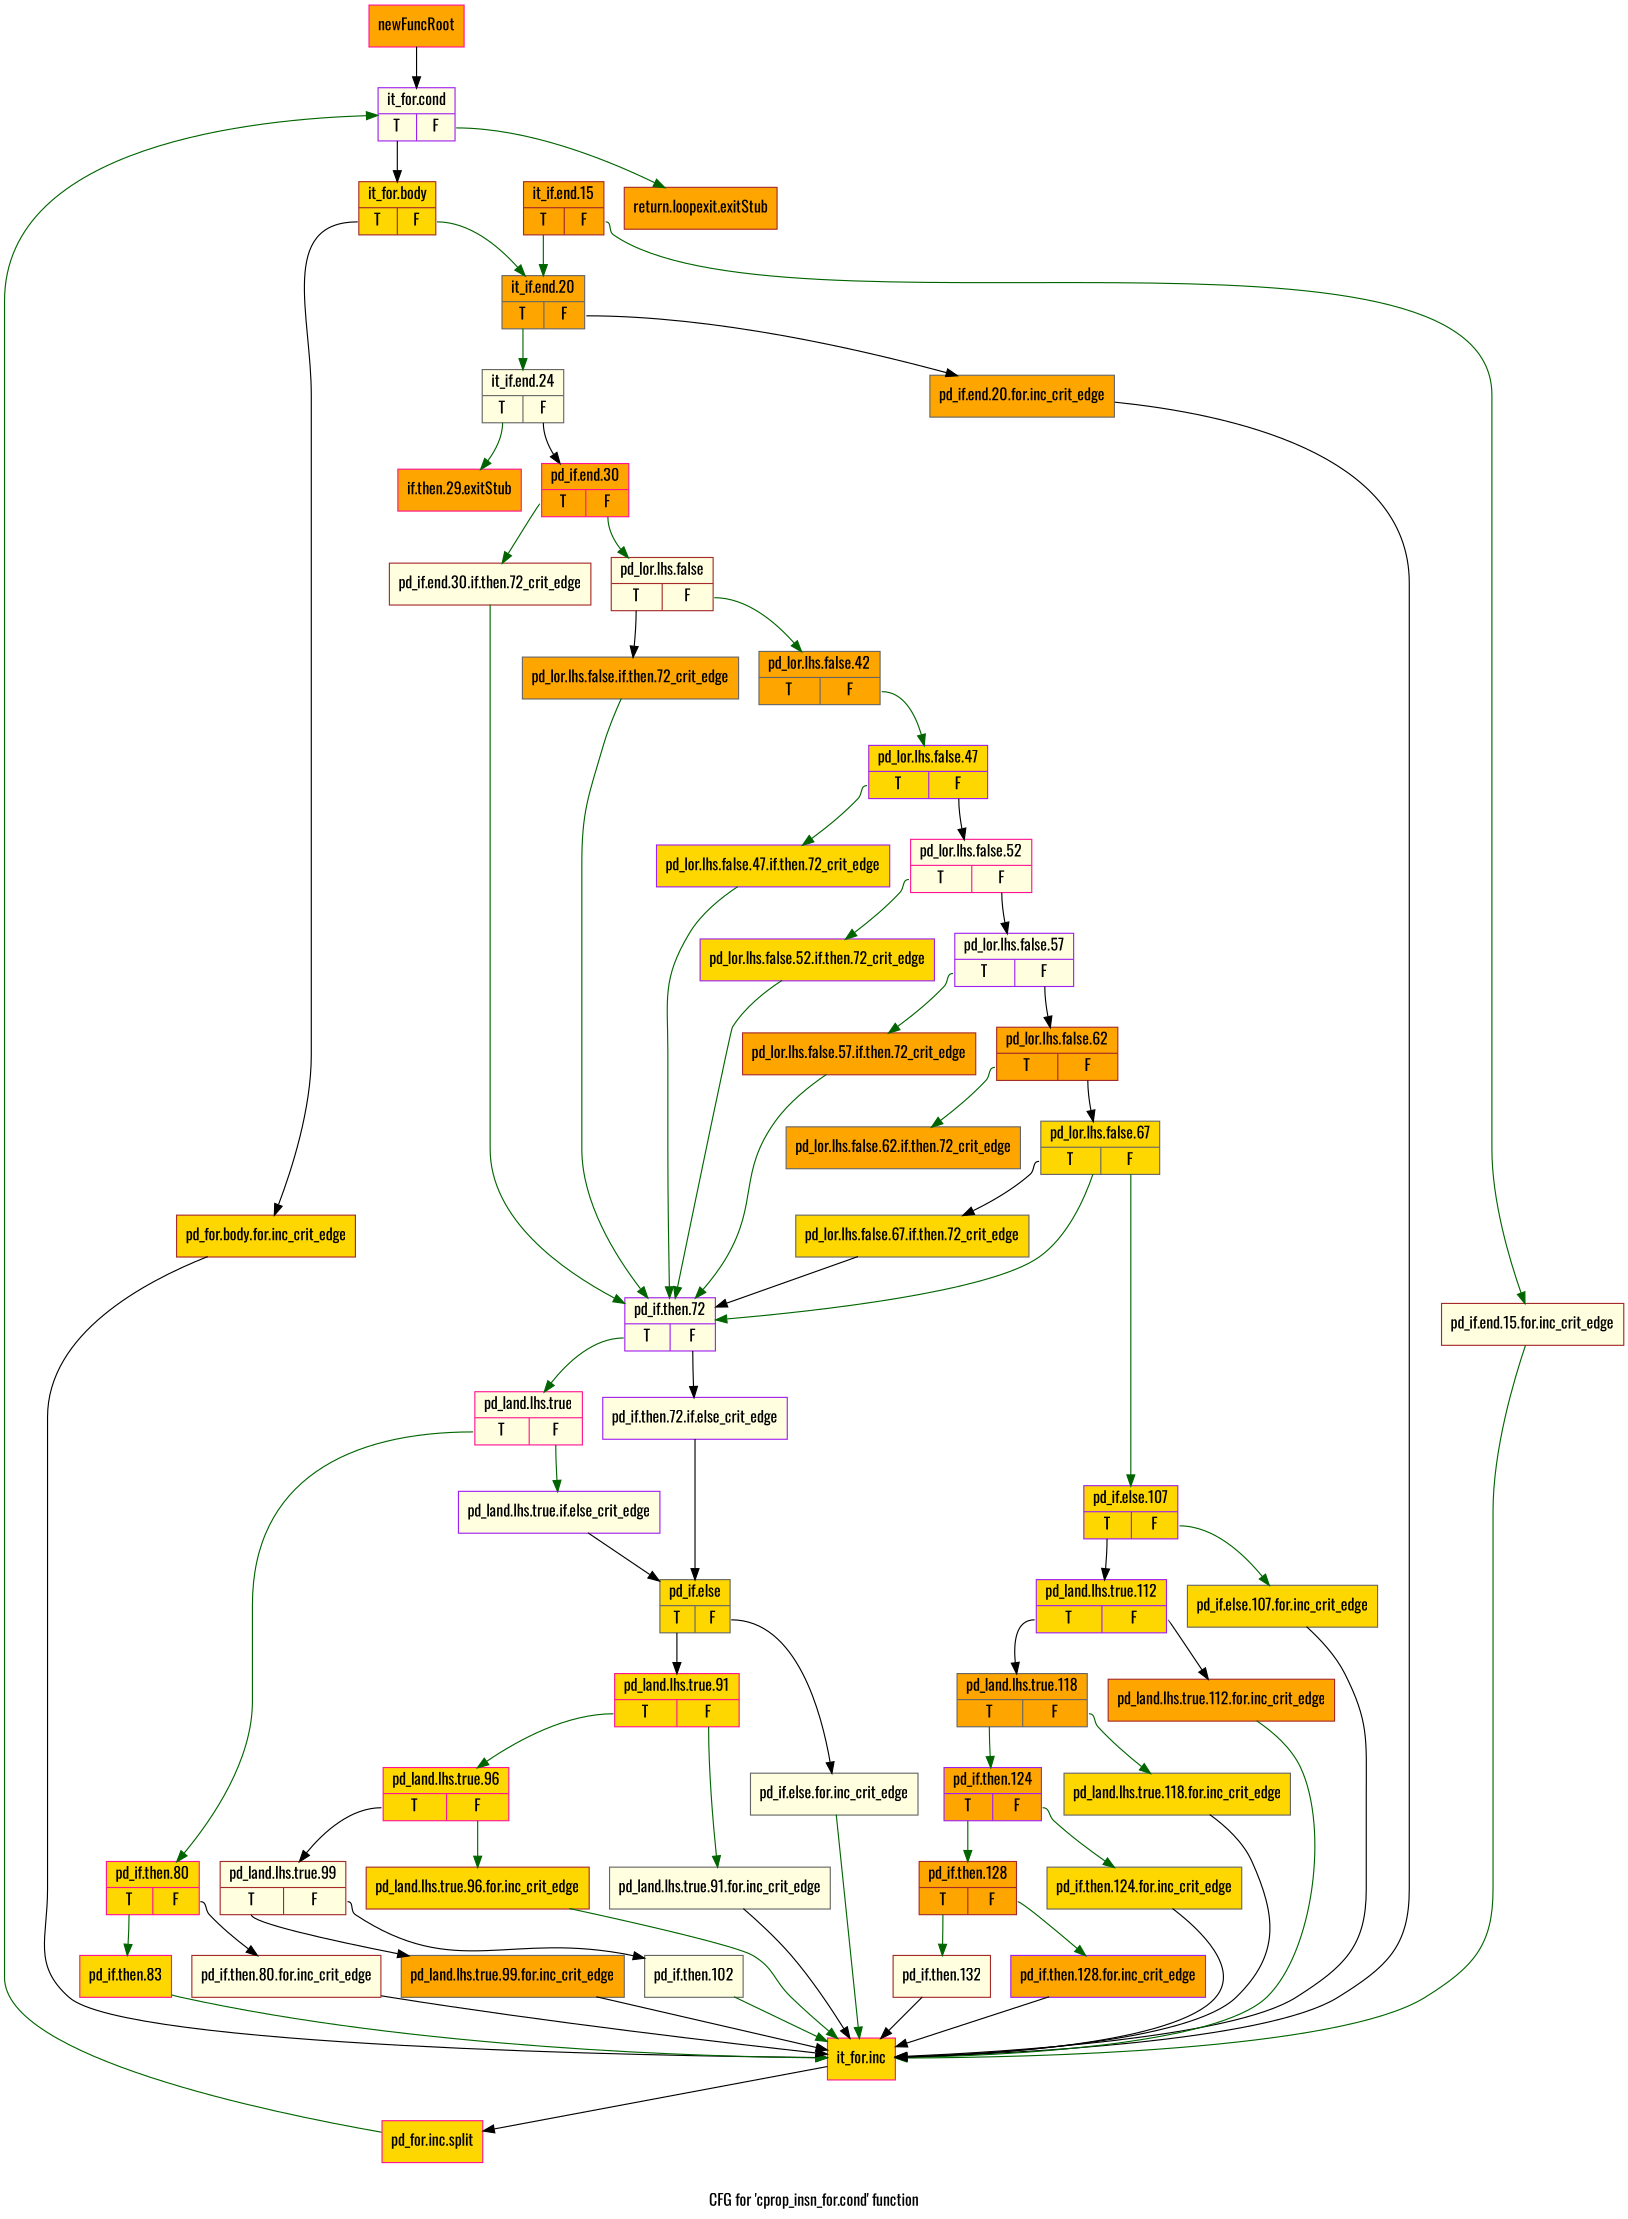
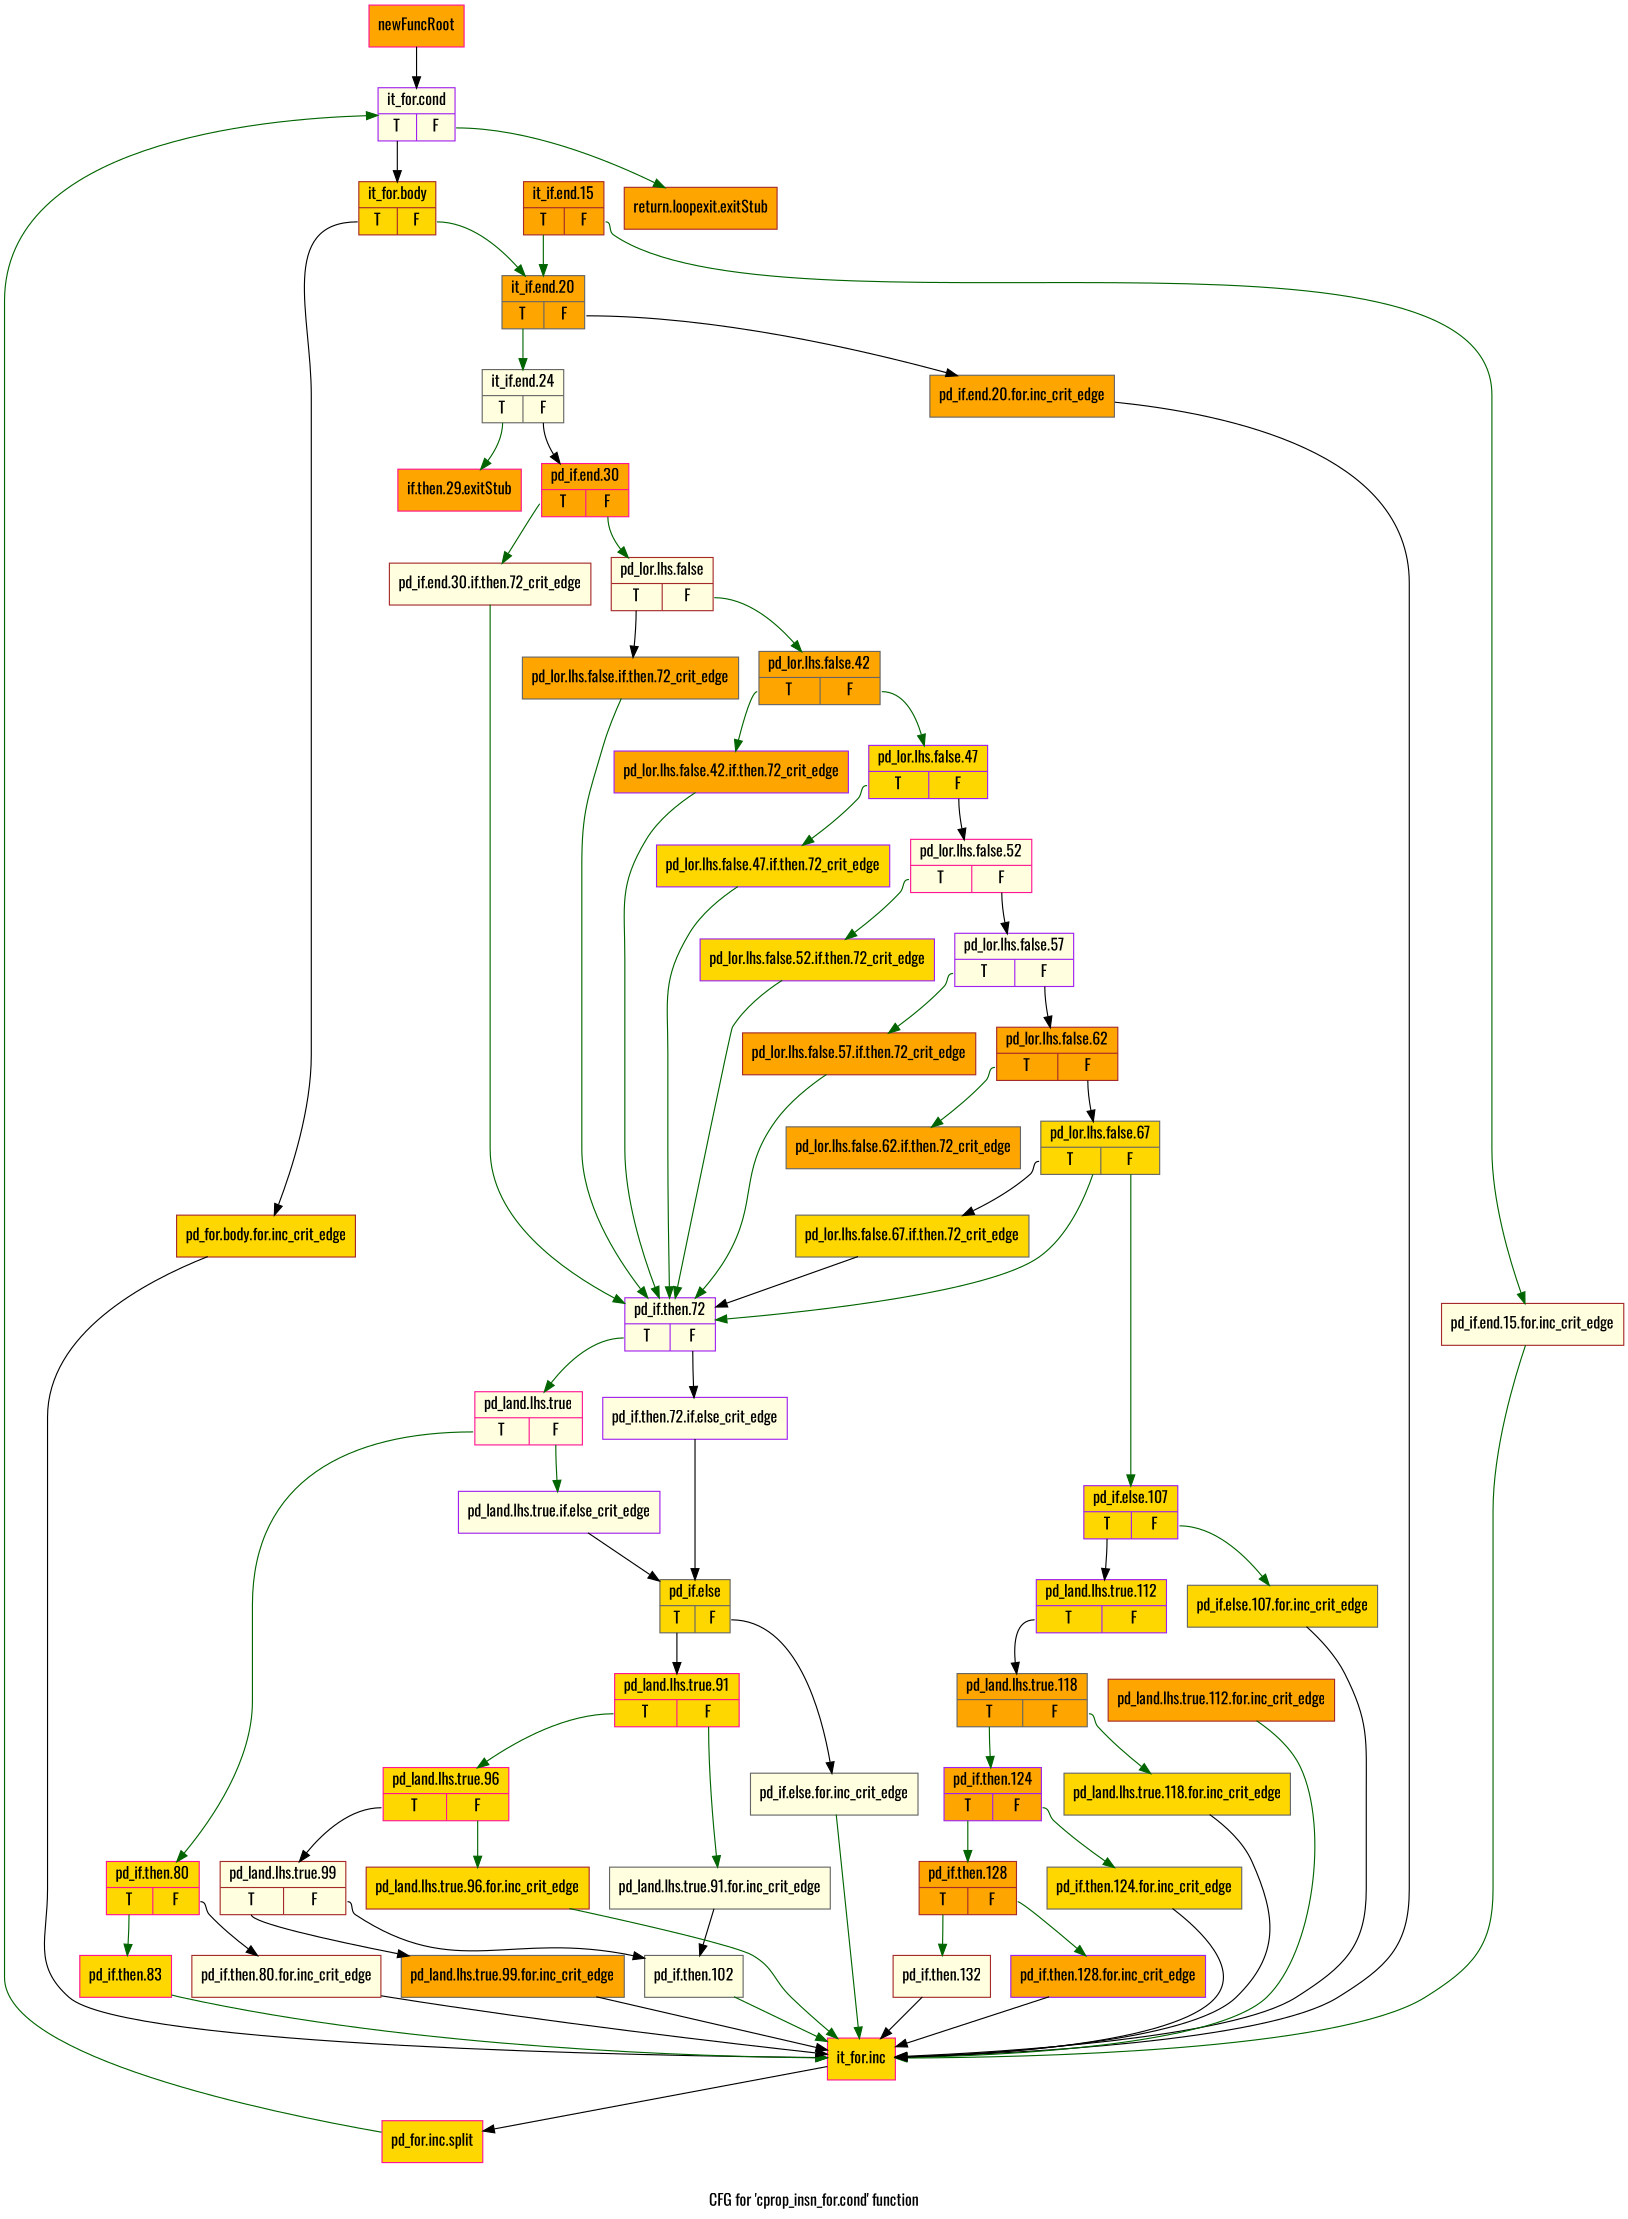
none -> (731, 772)
(1185, 1645) -> none
(799, 1964) -> (709, 1927)
